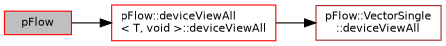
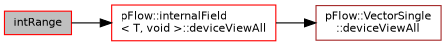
(38, 23) -> (38, 23)
(194, 23) -> (194, 23)
